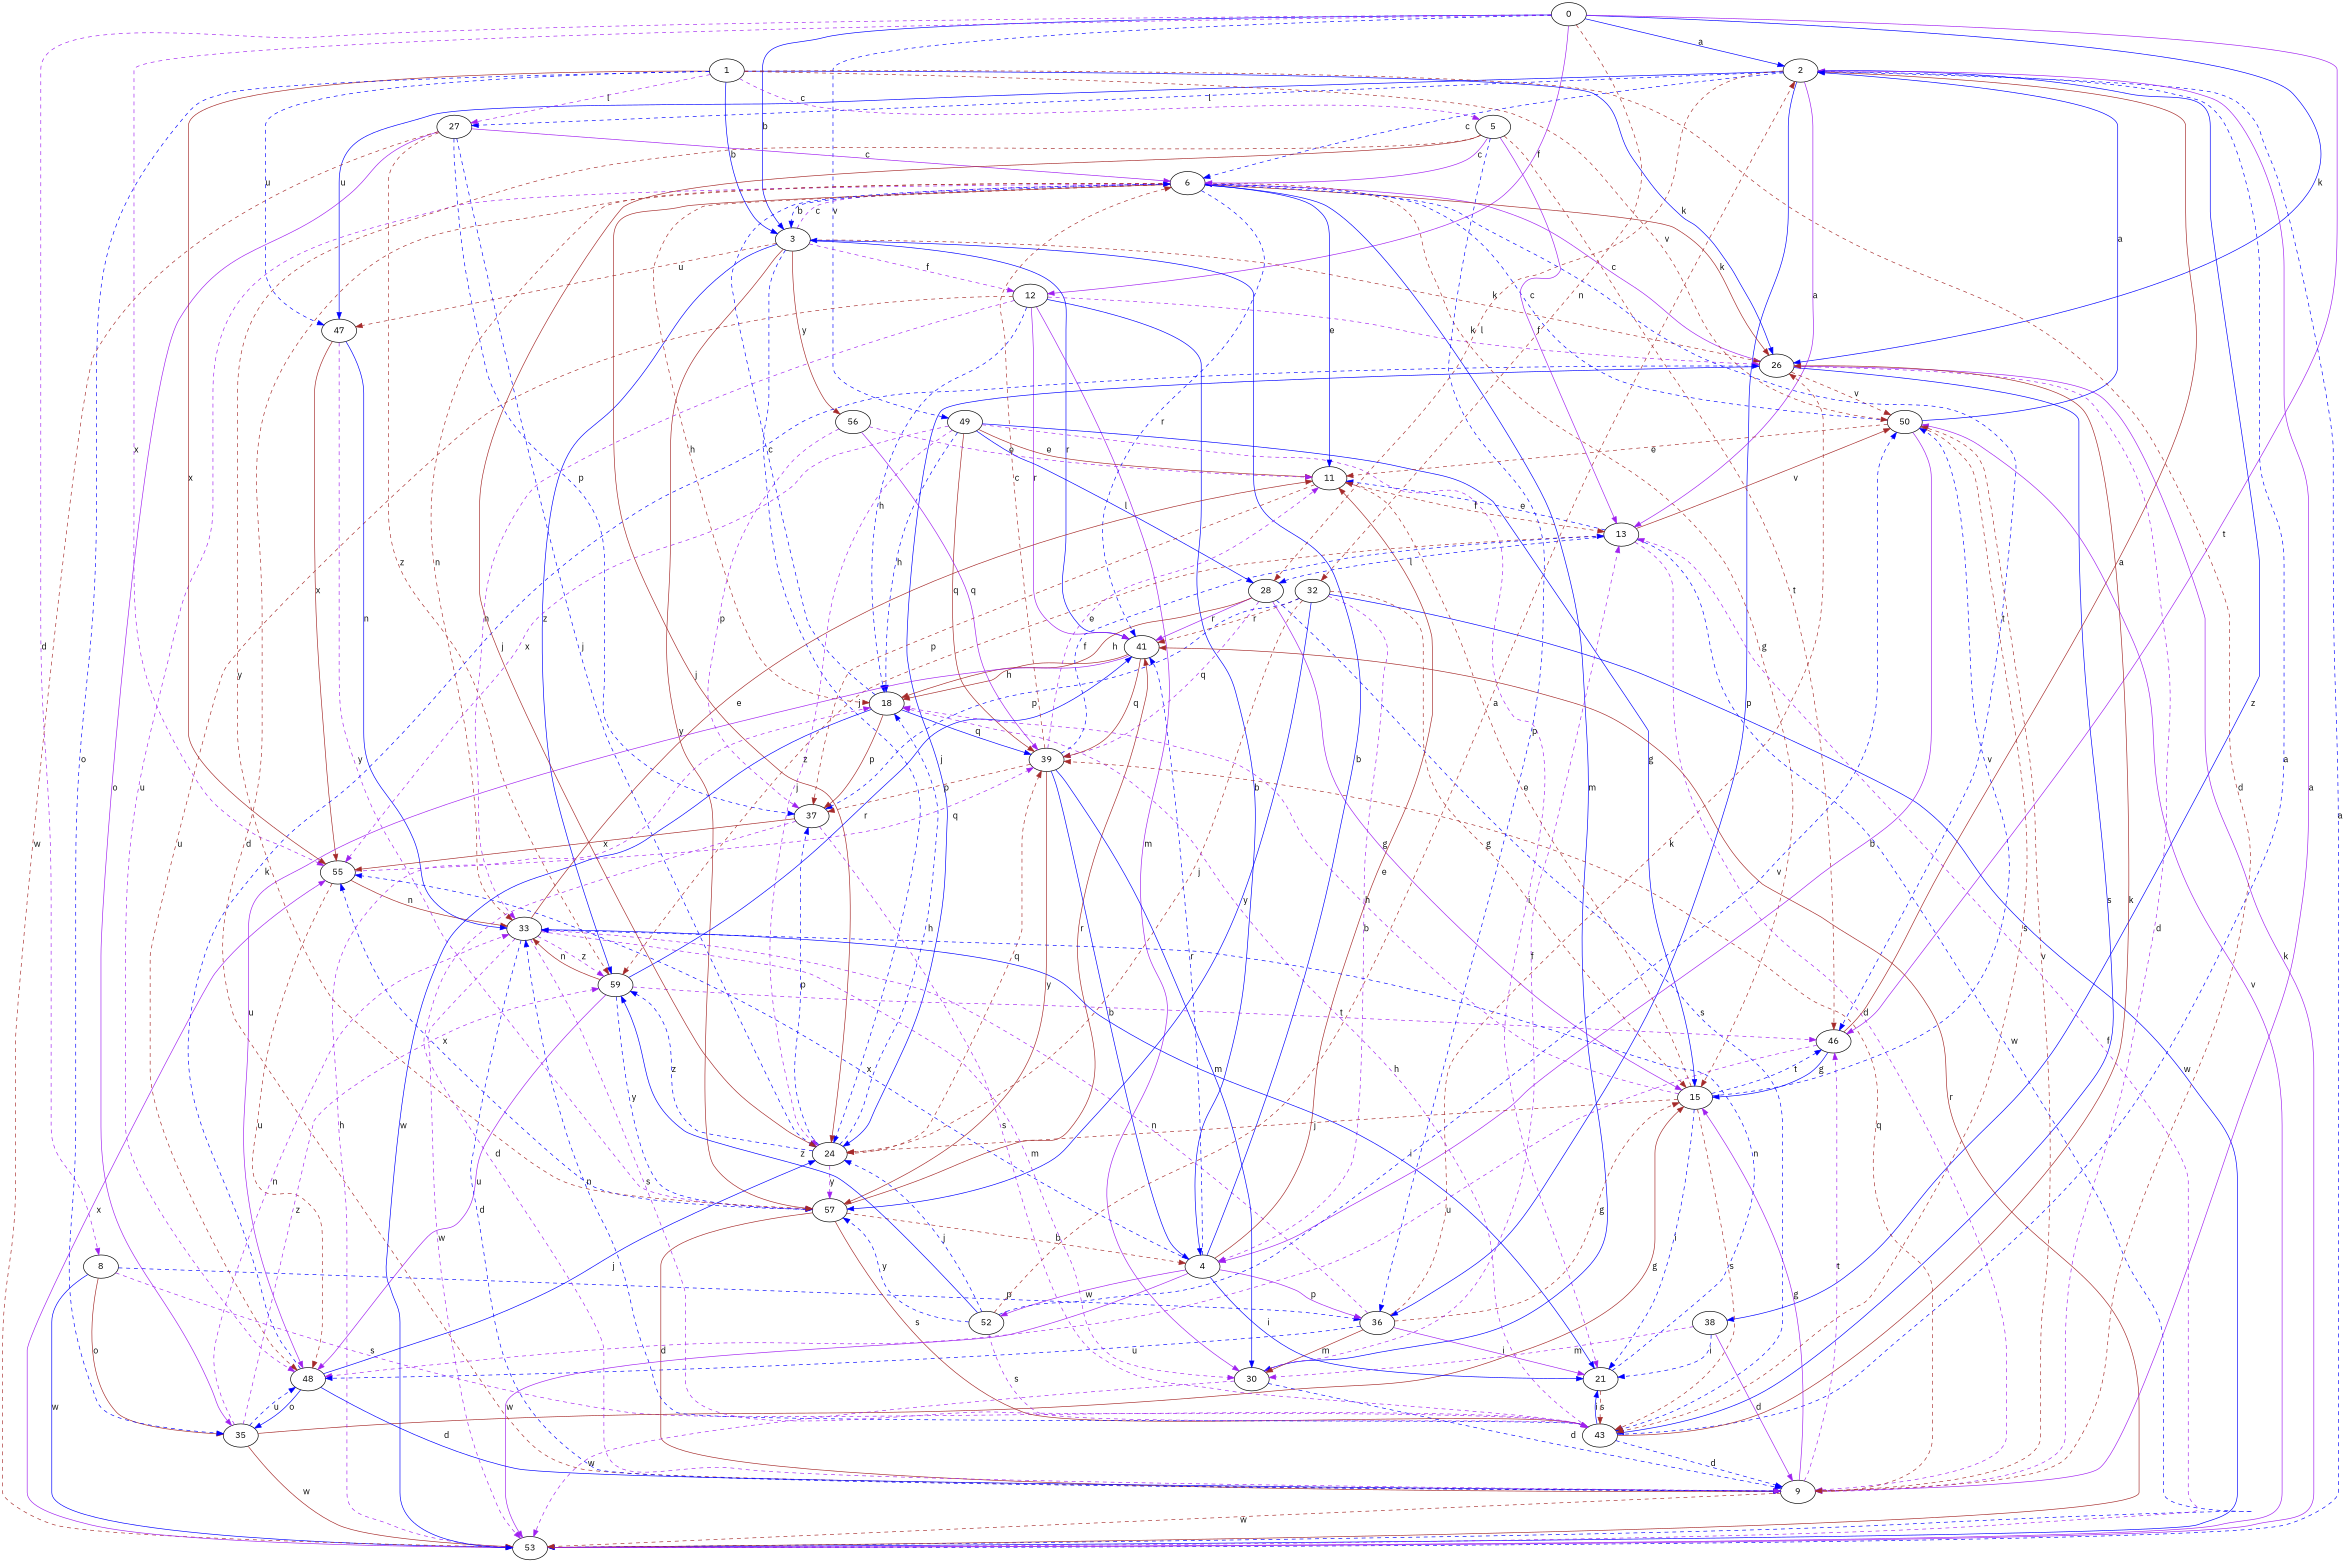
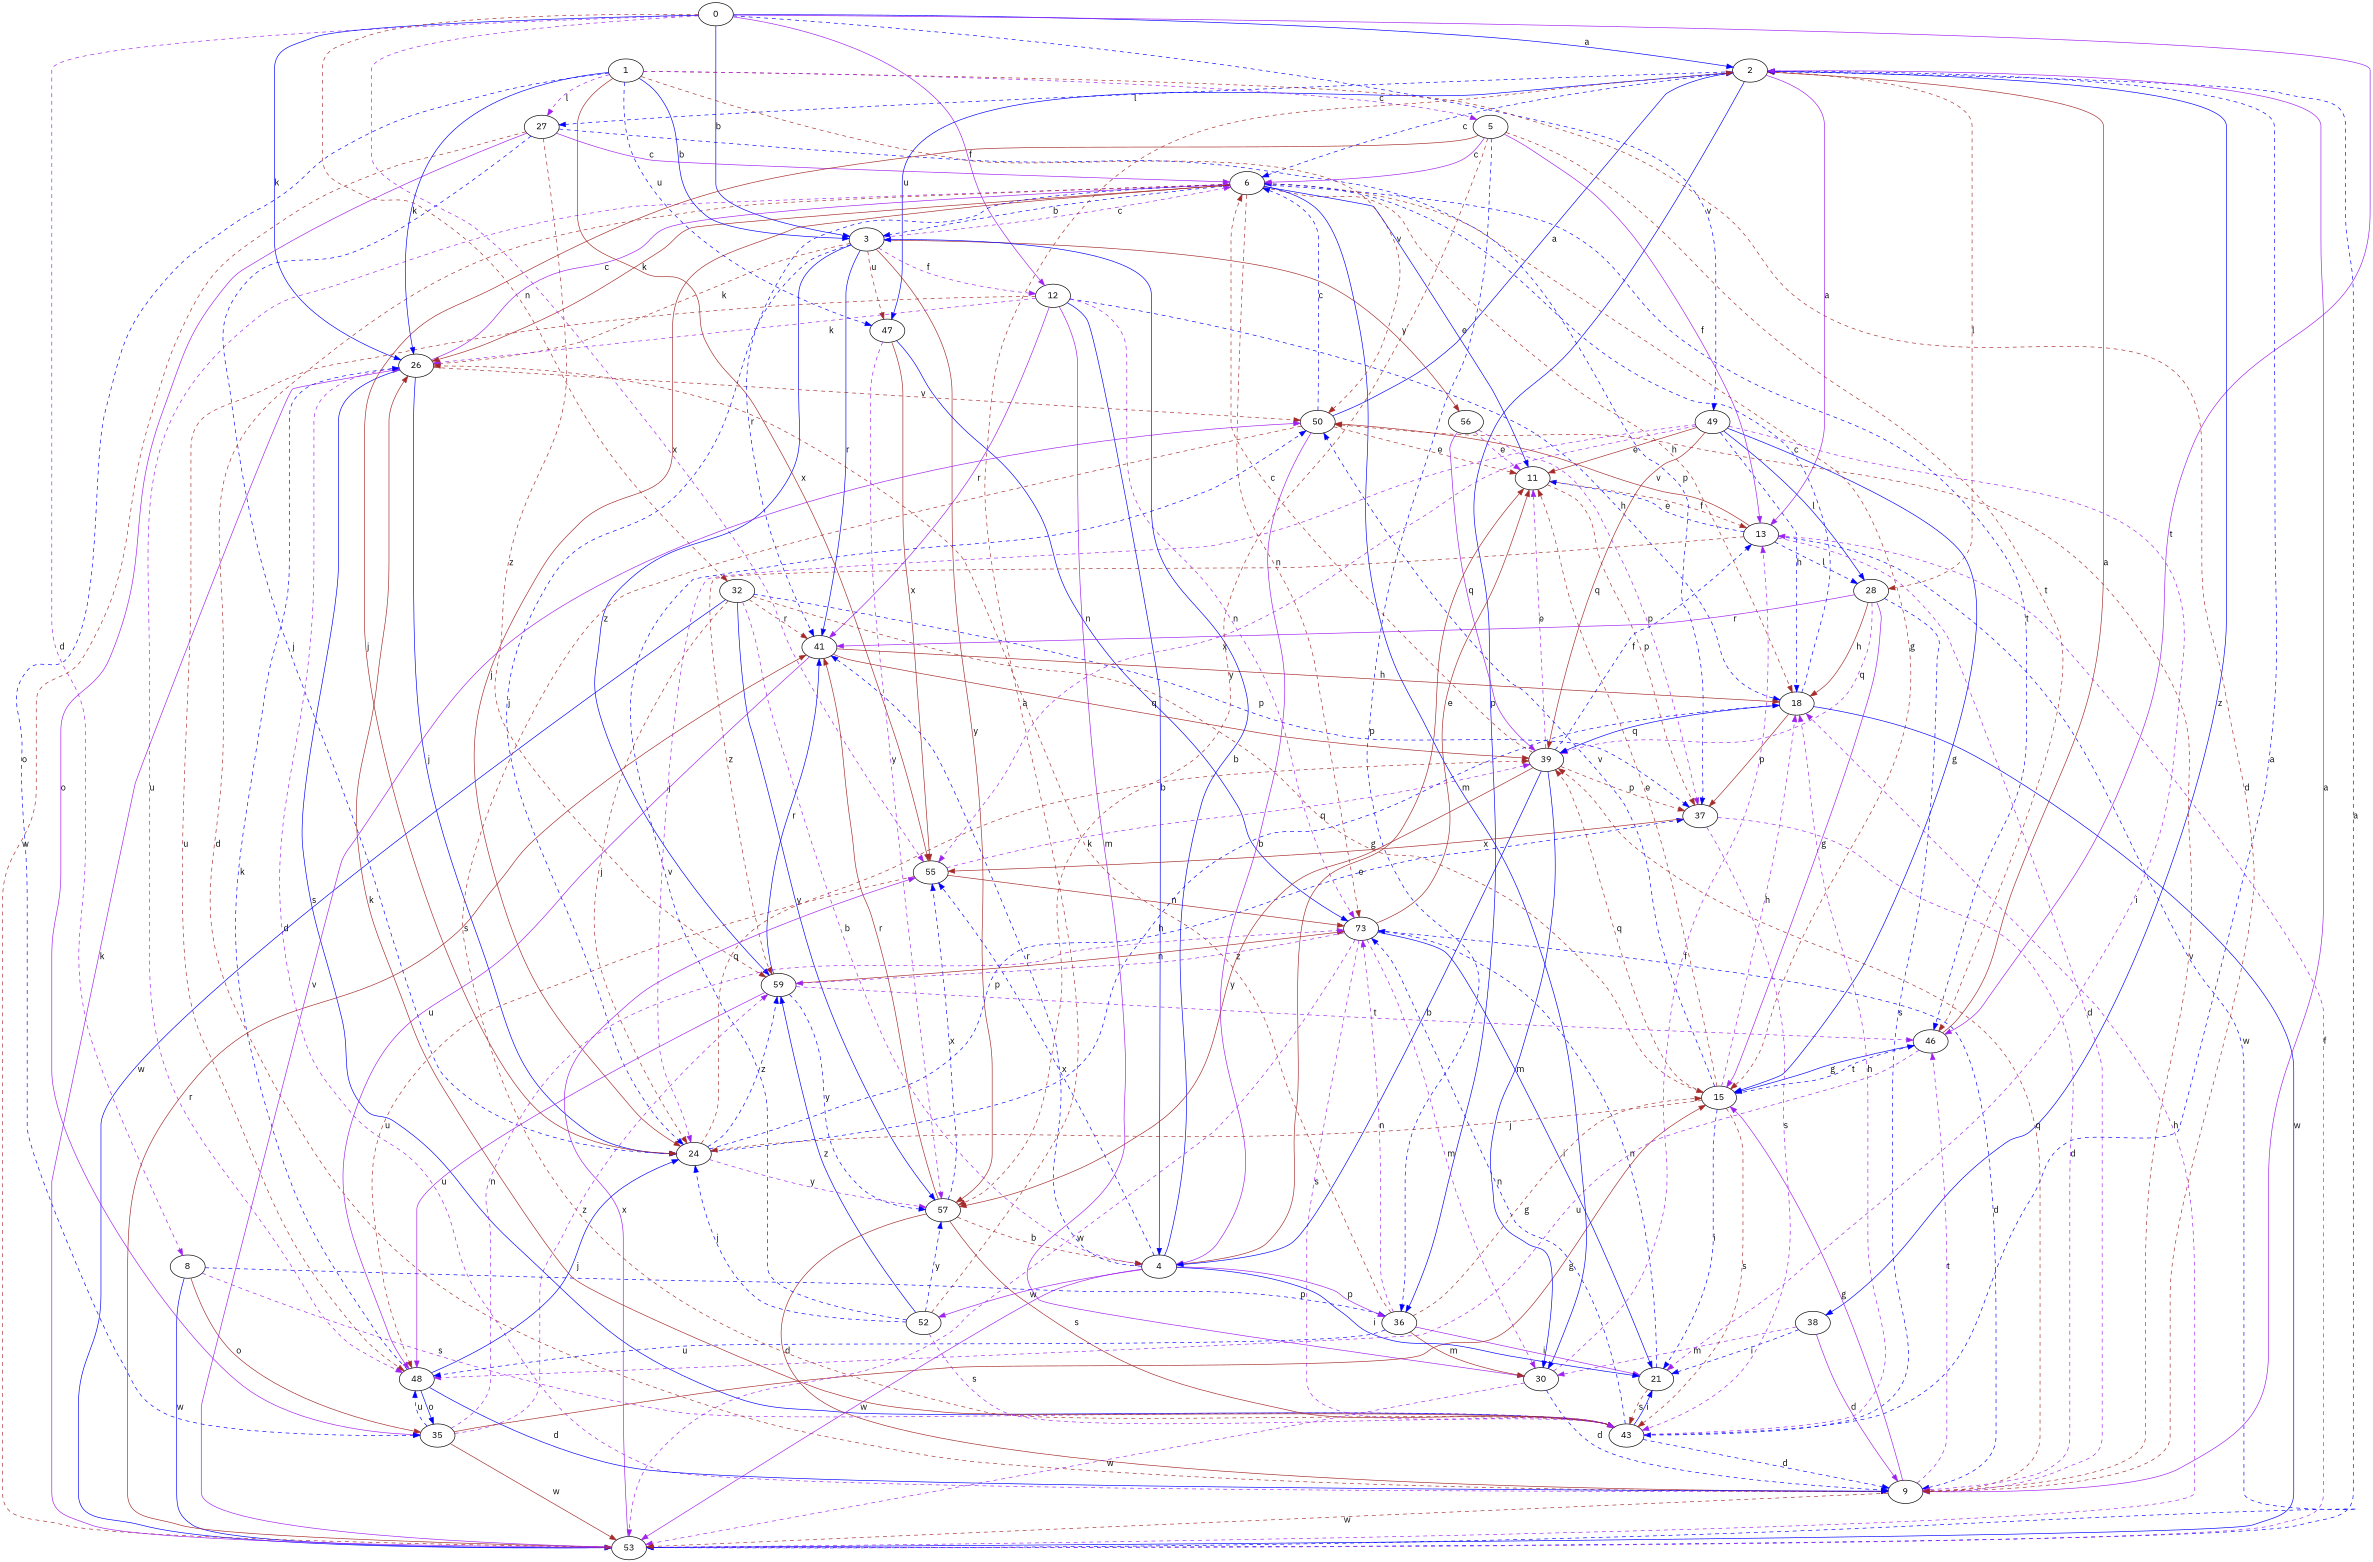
(524, 929) -> (1361, 929)
none -> (1618, 943)
